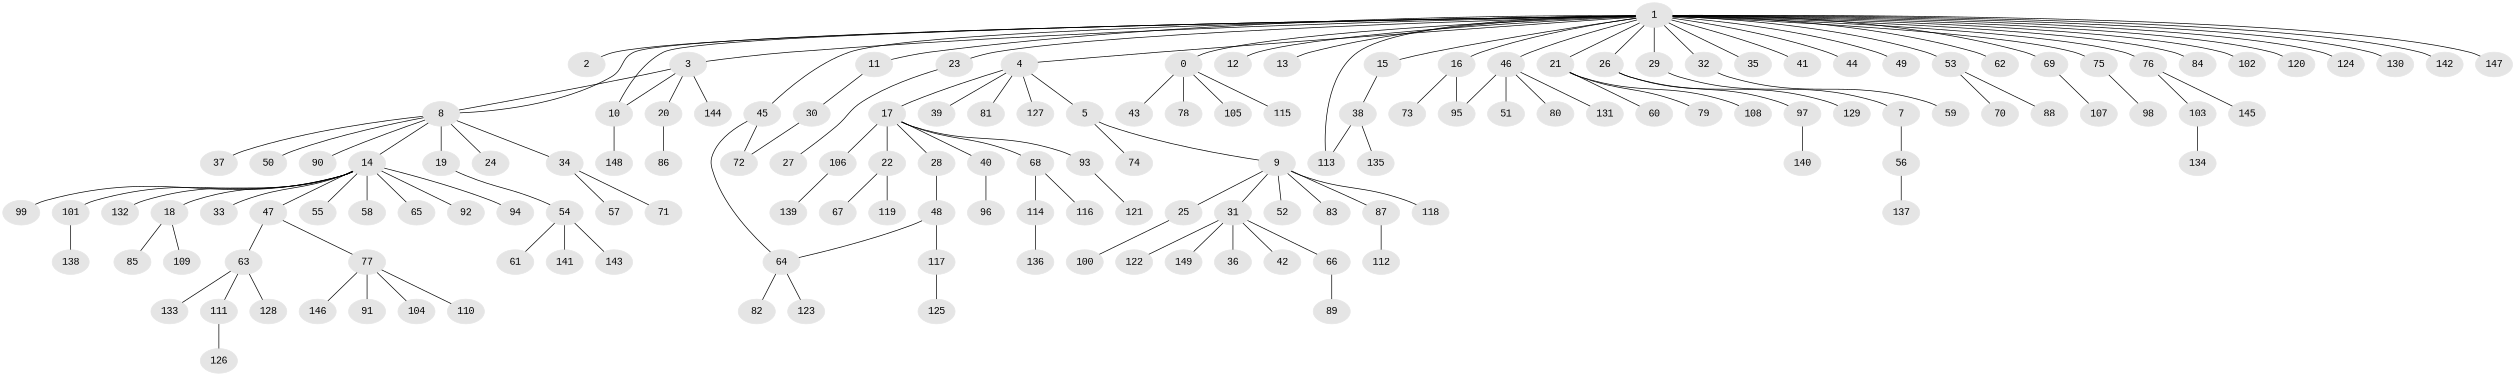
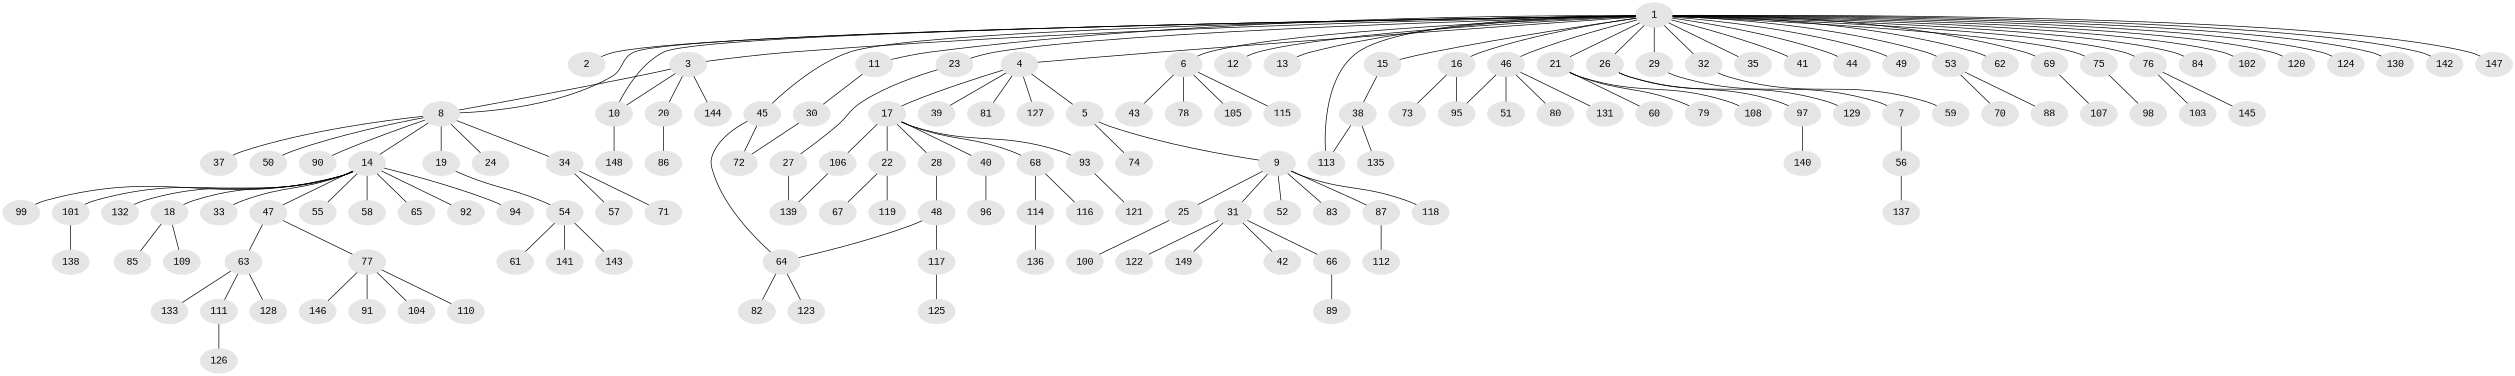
(1184, 64) -> (1184, 64)
(2198, 163) -> none
none -> (788, 188)
(1233, 262) -> none
